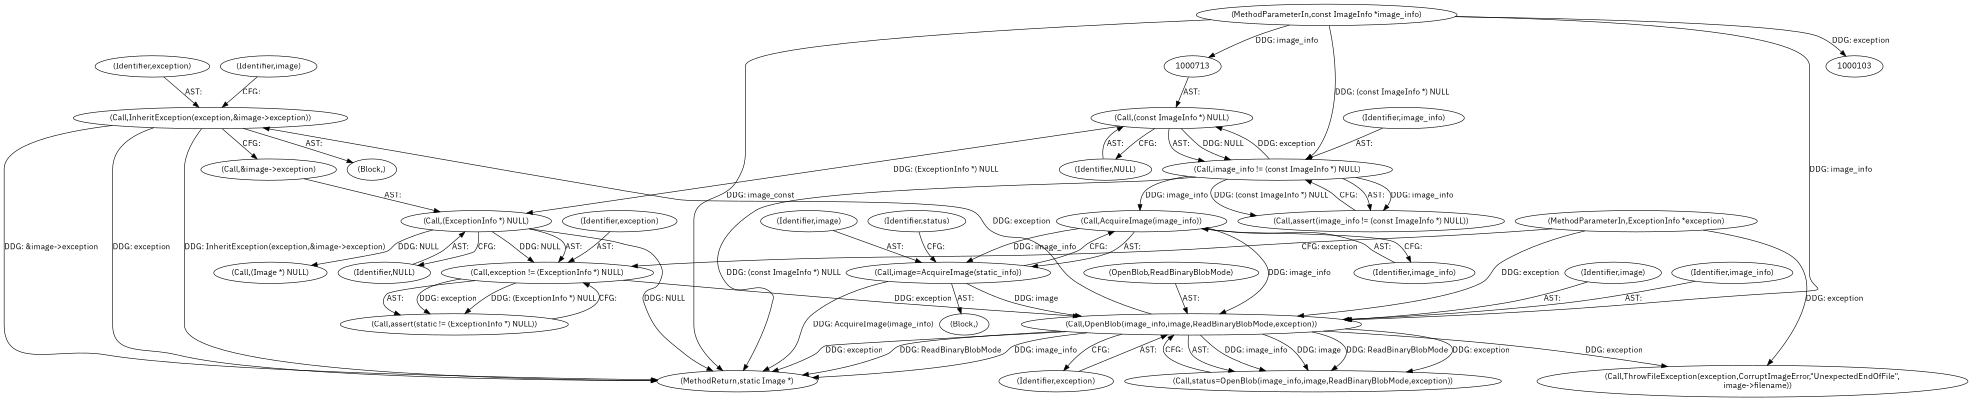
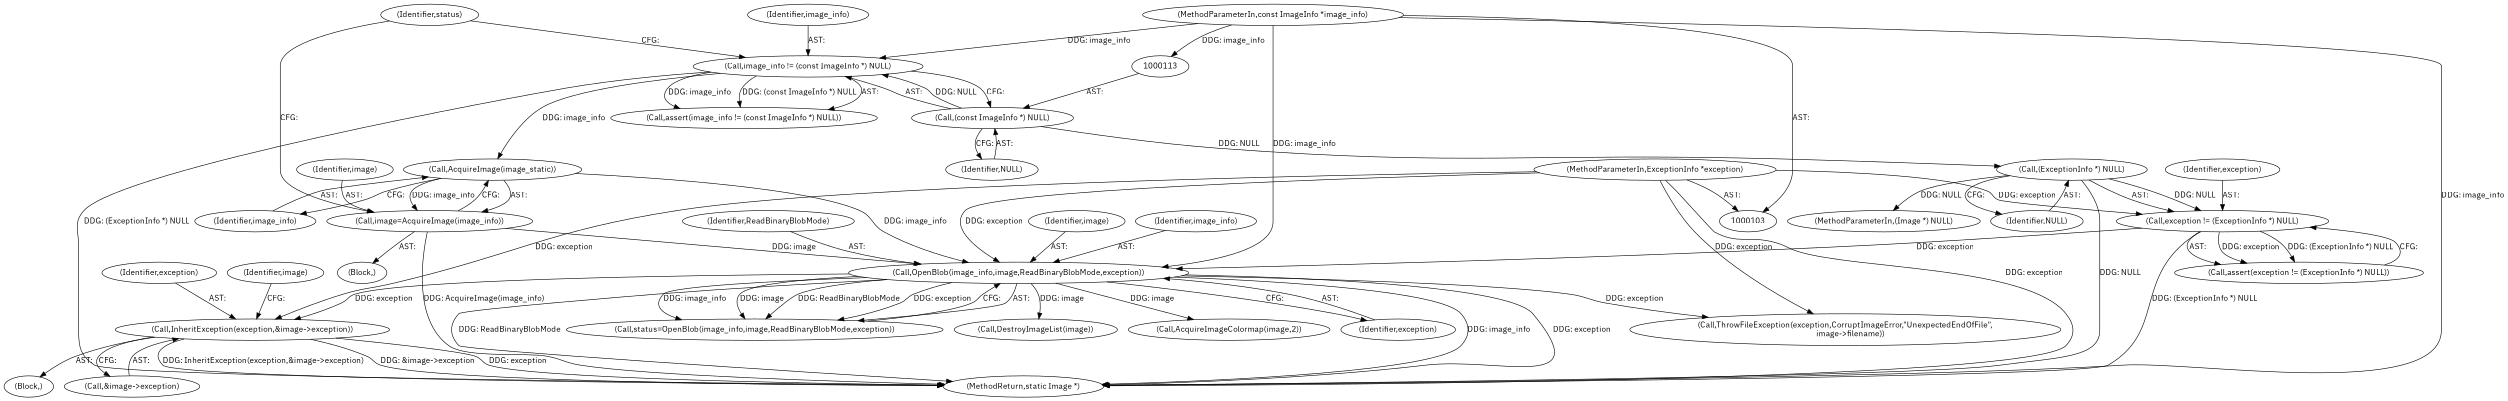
(1861, 41) -> (1802, 118)
(1193, 66) -> (1160, 66)
(1392, 92) -> (1099, 41)
(1287, 144) -> (997, 92)
(946, 170) -> (1239, 144)
none -> (901, 191)
none -> (1712, 191)
(369, 195) -> (142, 349)
(761, 195) -> (2473, 195)
(1334, 195) -> (605, 39)
(1142, 221) -> (493, 170)
(1330, 247) -> (2027, 195)
(270, 273) -> (1884, 221)
(784, 273) -> (137, 221)
(948, 273) -> (430, 221)
(1171, 273) -> (768, 221)
(454, 324) -> (2299, 273)
none -> (1036, 330)
none -> (1229, 330)
none -> (1967, 363)
none -> (1693, 379)
